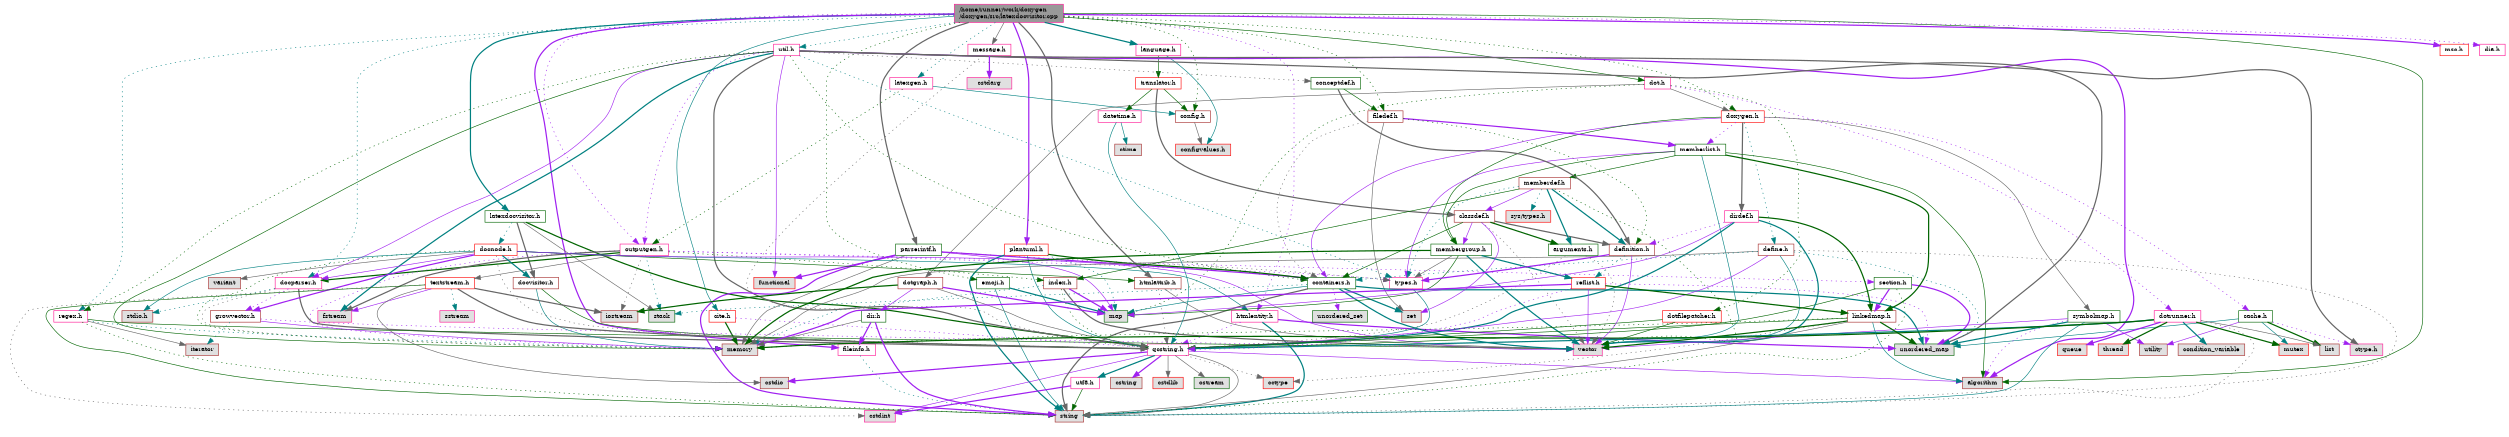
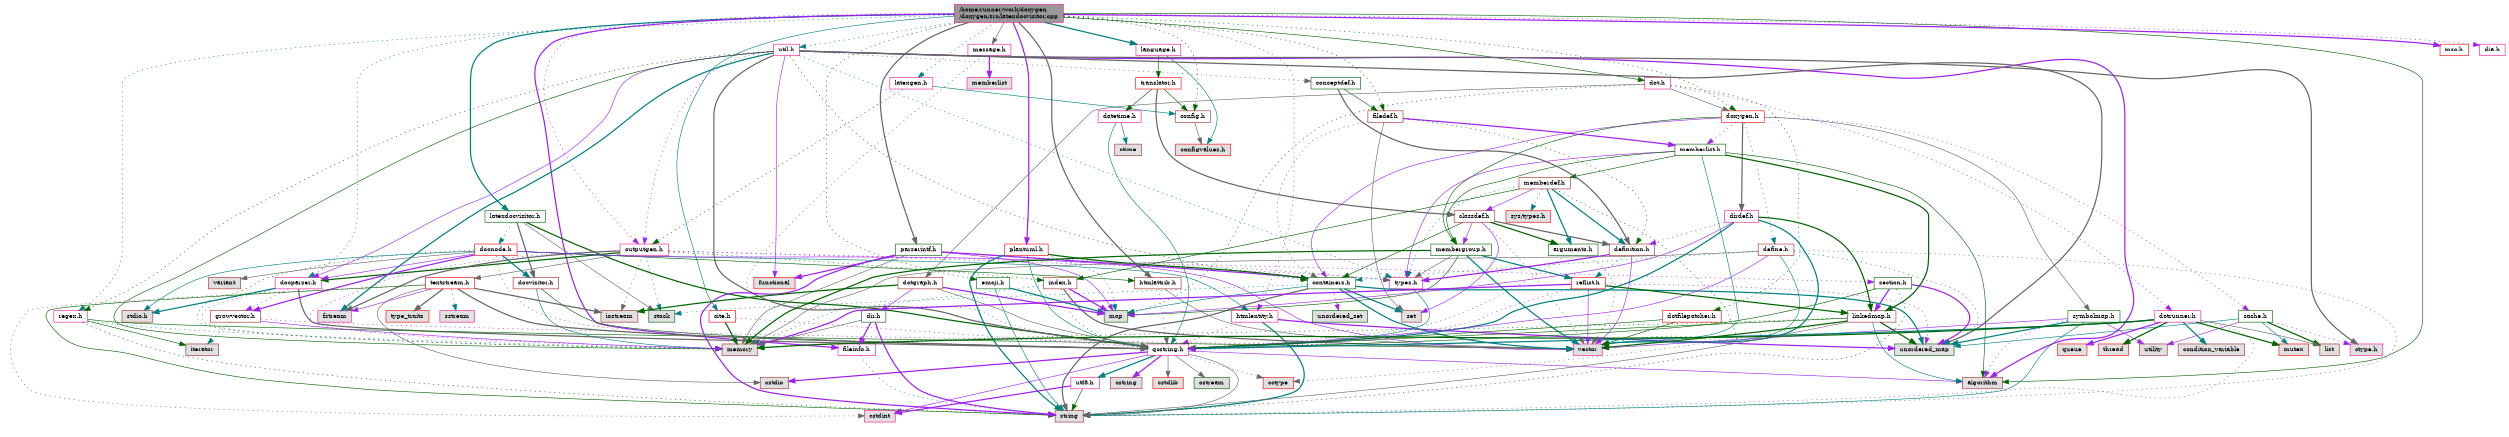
(989, 83) -> (989, 83)
(200, 303) -> (200, 303)
none -> (407, 316)
(134, 332) -> (134, 332)
